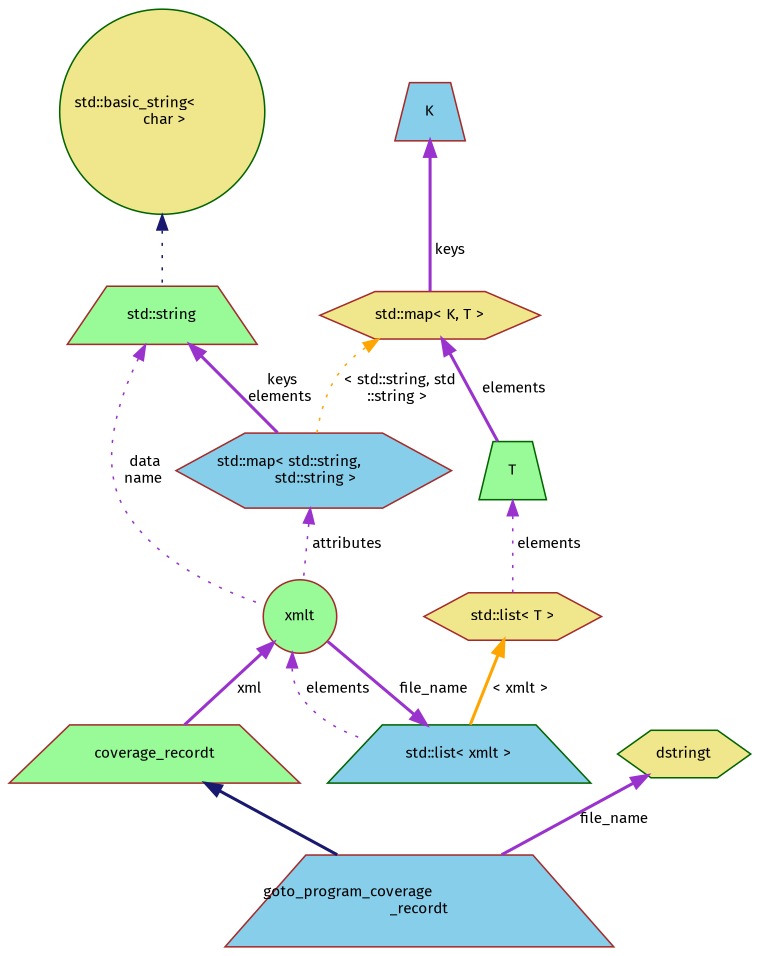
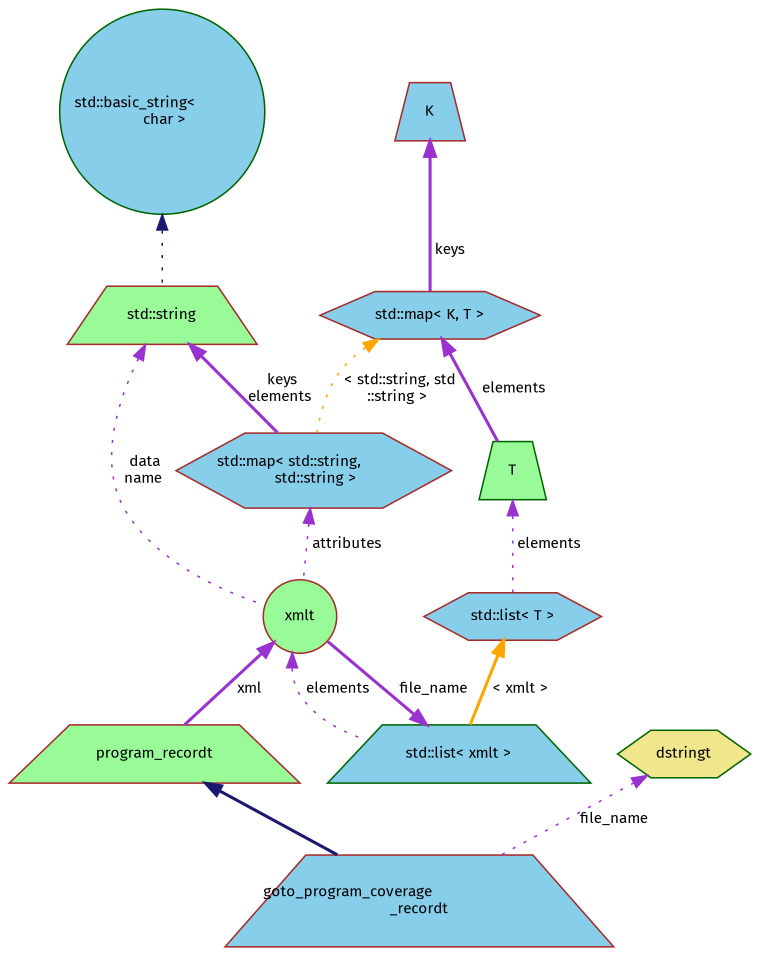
(162, 112) -> (162, 112)
(430, 315) -> (430, 315)
(513, 617) -> (513, 617)
(155, 754) -> (155, 754)
(568, 819) -> (568, 819)
